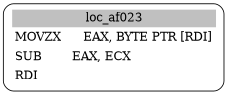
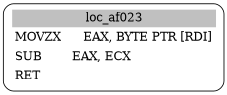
(42, 76) -> (43, 76)
